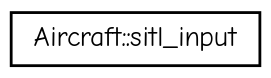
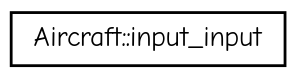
(136, 39) -> (148, 39)
